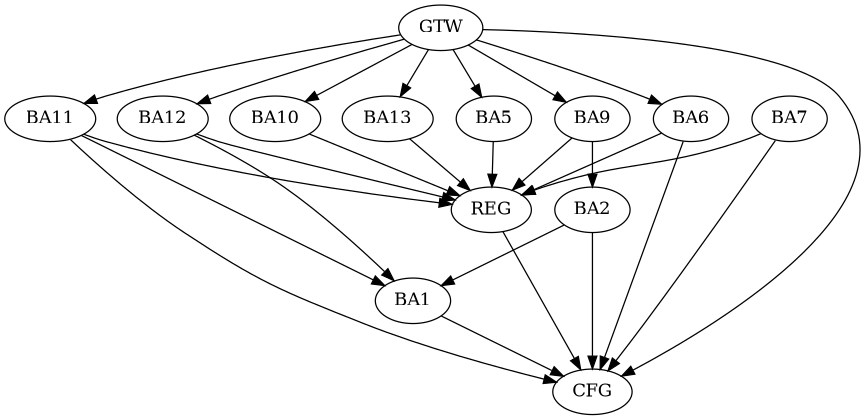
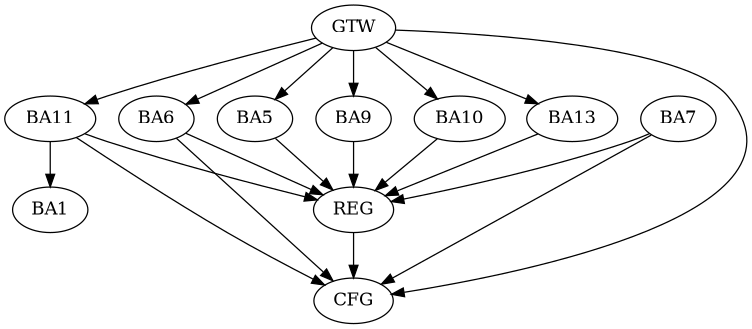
(163, 119) -> none
(592, 210) -> none
(497, 343) -> none
